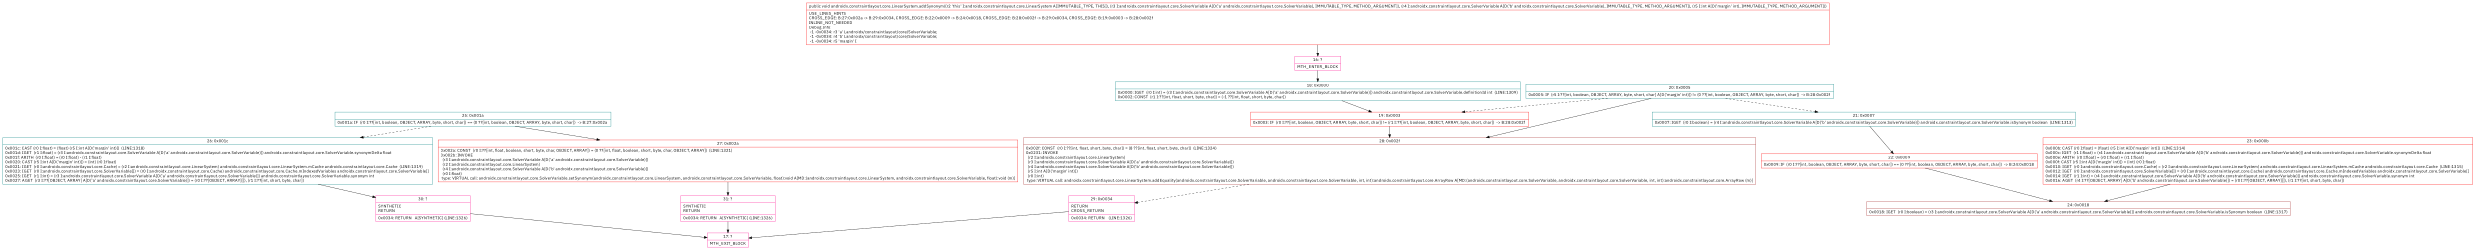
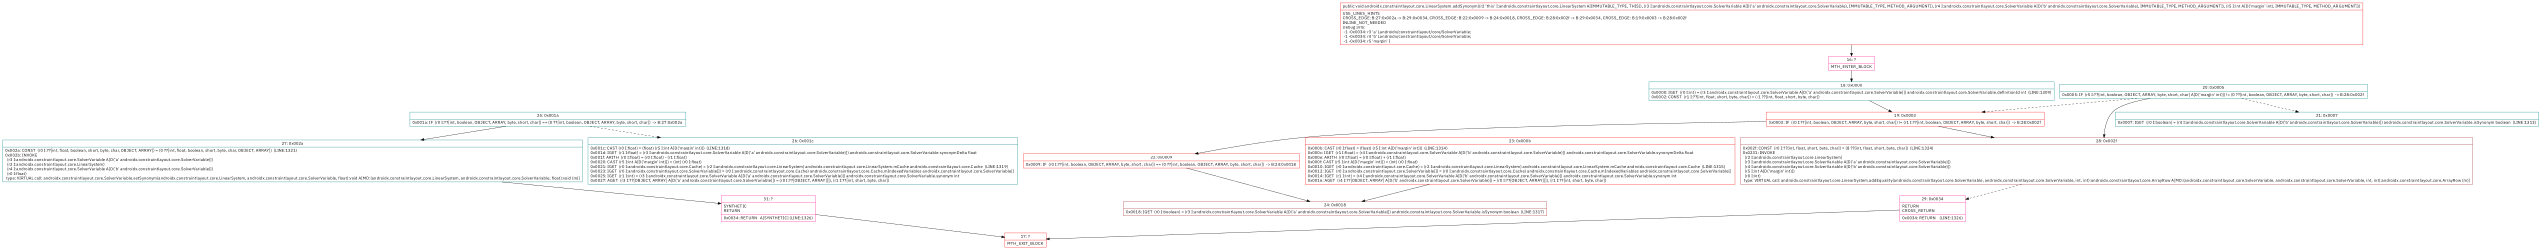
(1881, 139) -> (1481, 128)
(728, 161) -> (293, 161)
(423, 209) -> none
(728, 240) -> (1026, 240)
